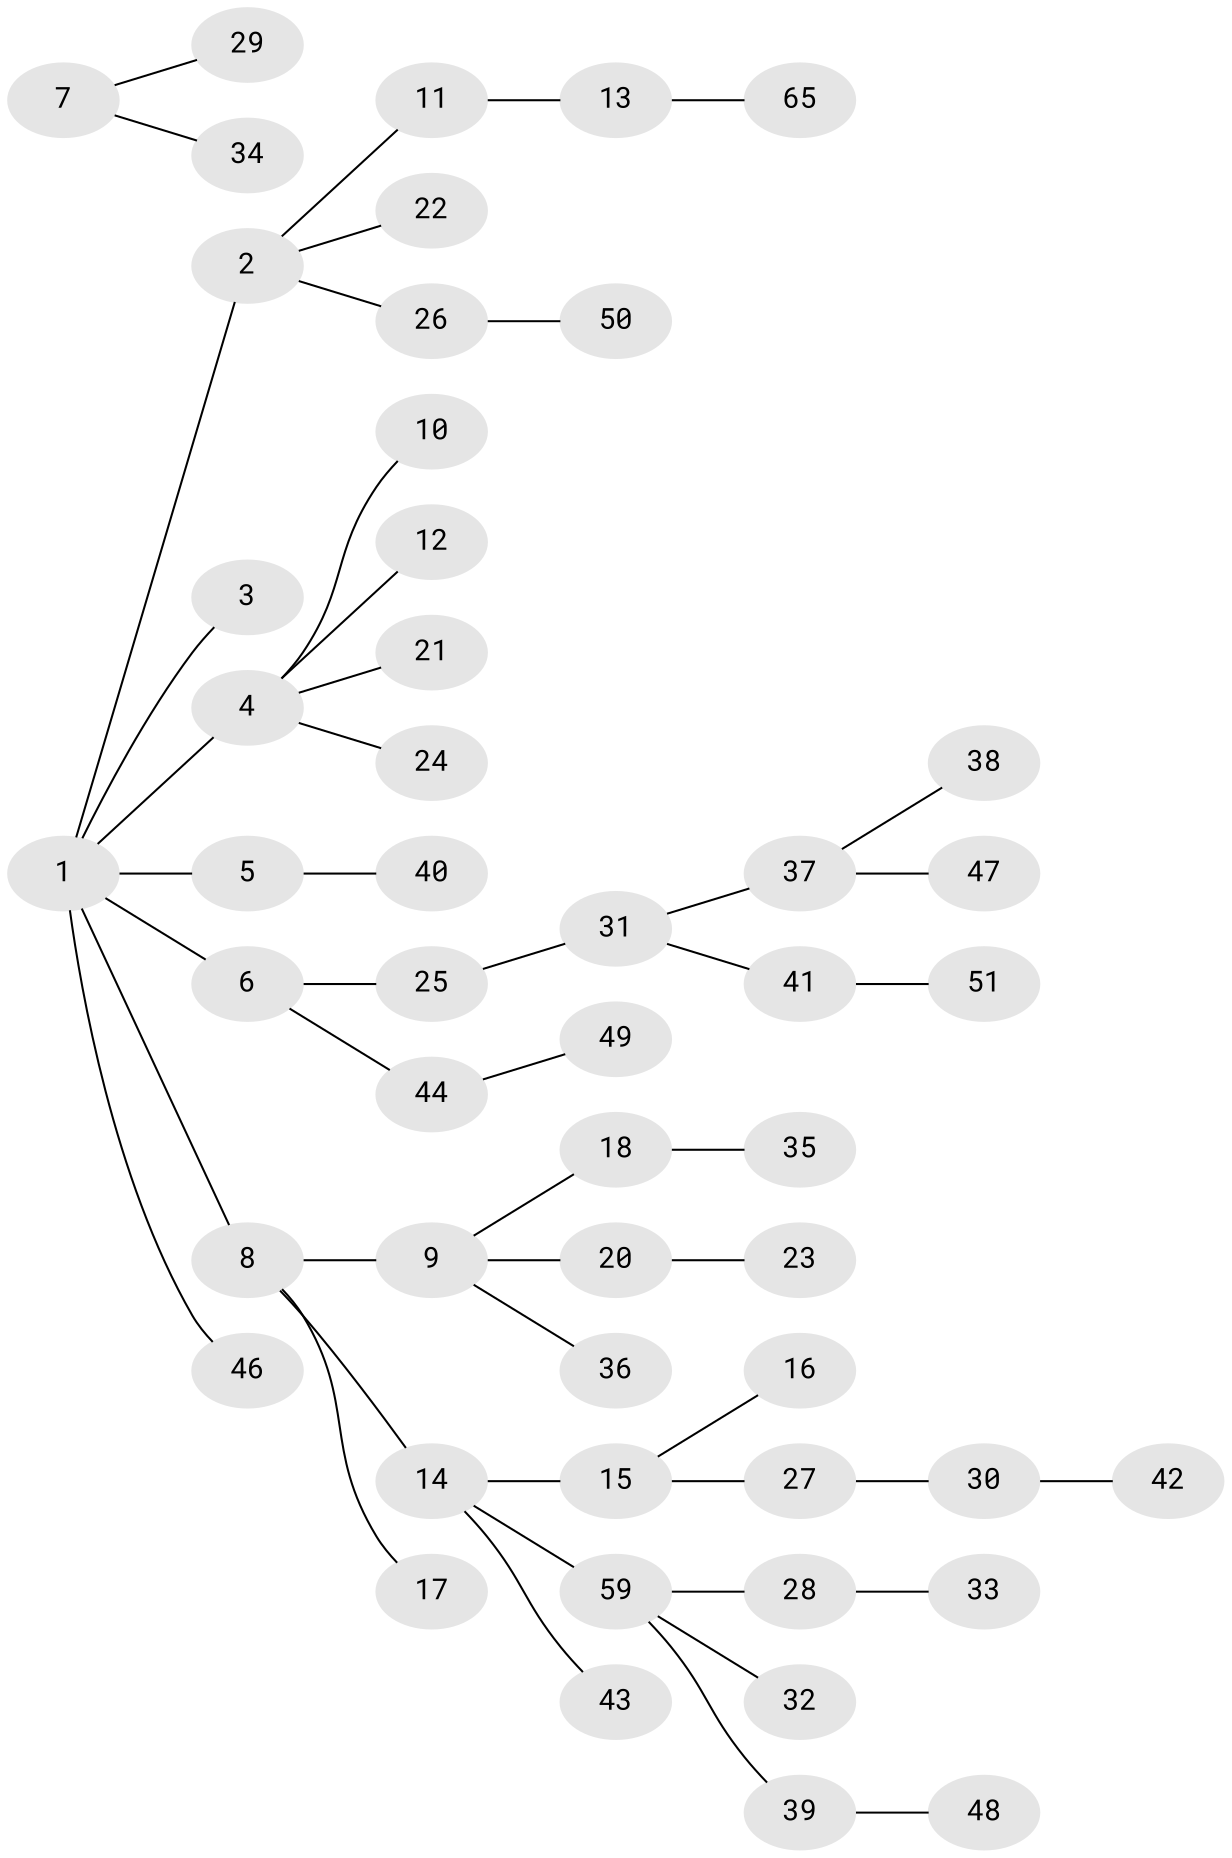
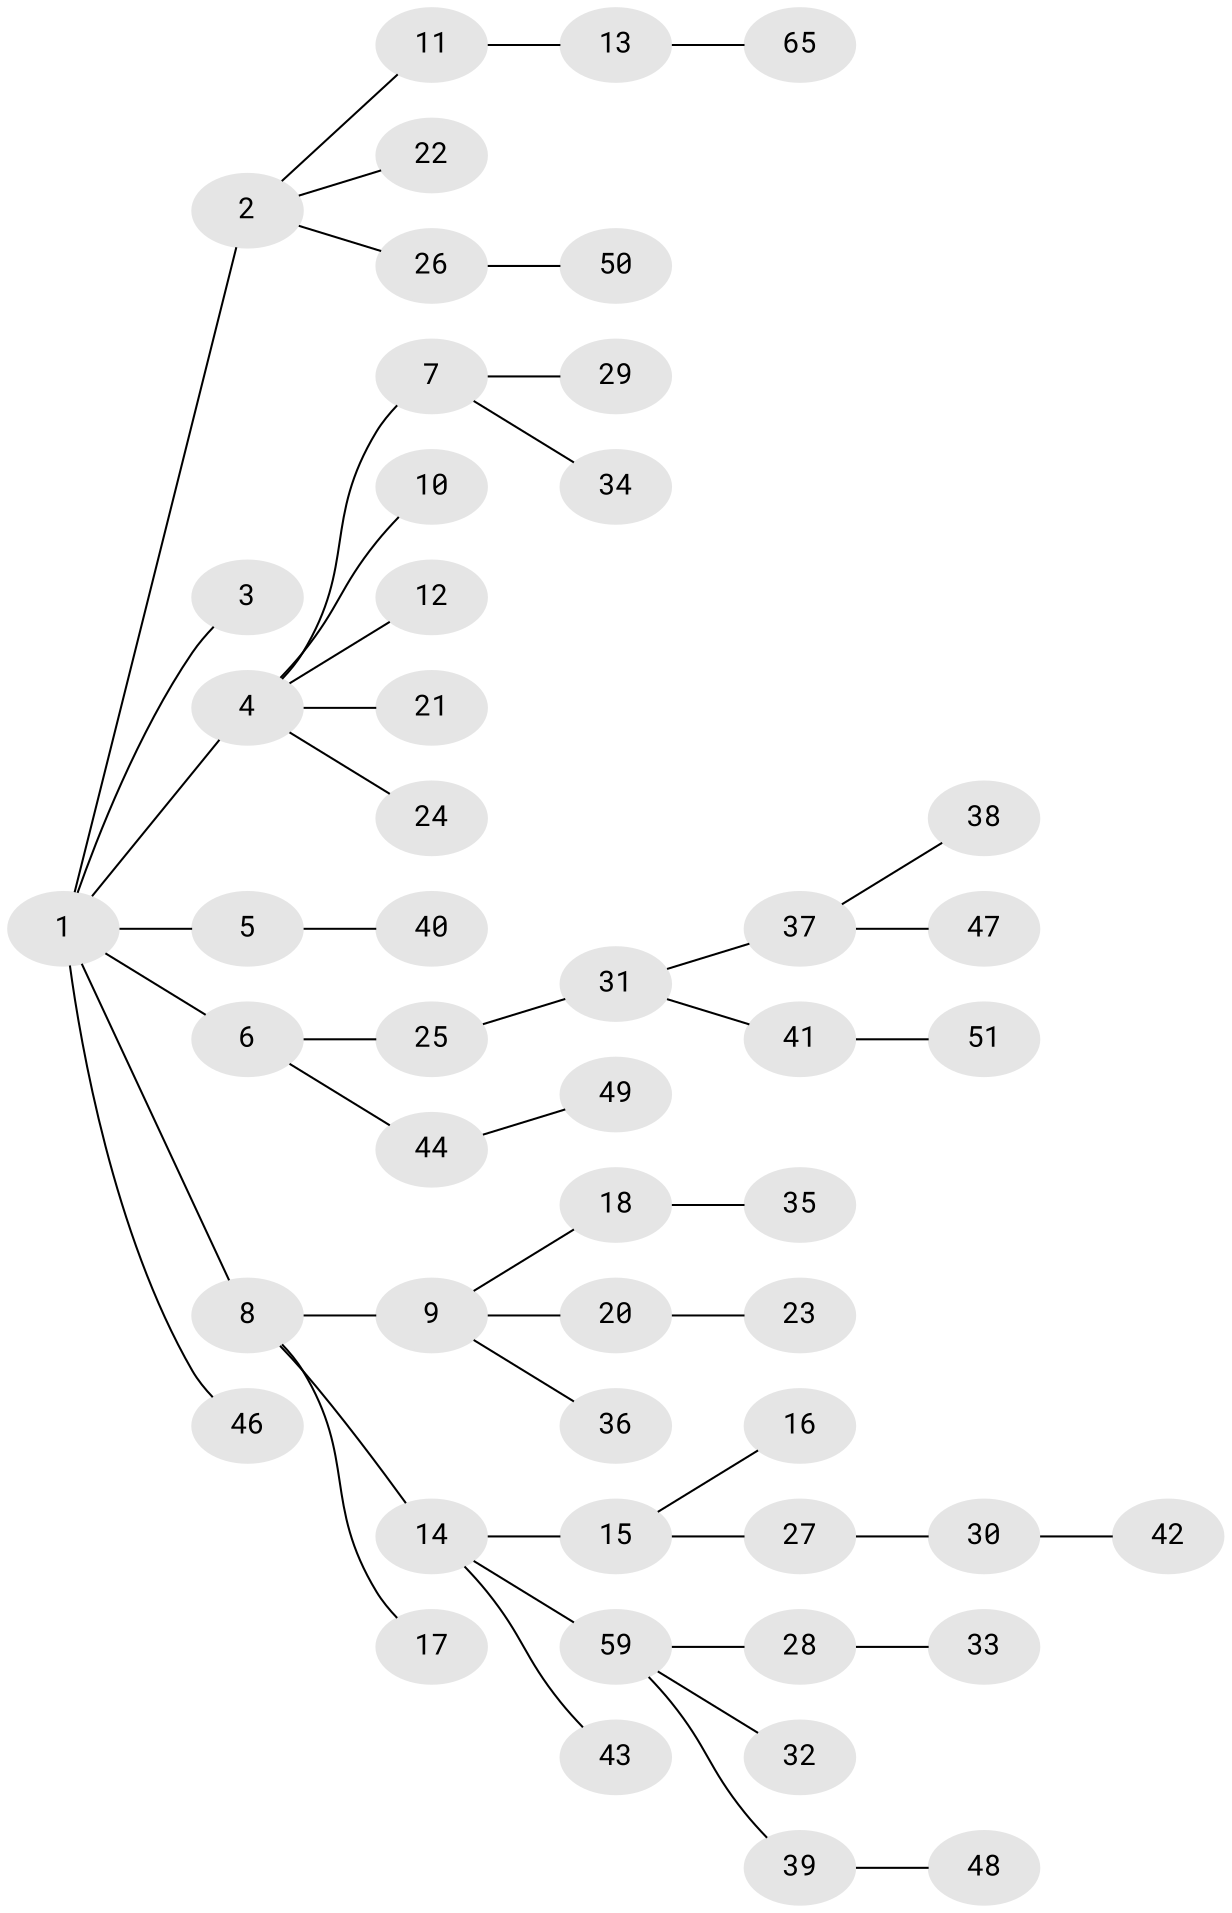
none -> (340, 542)
